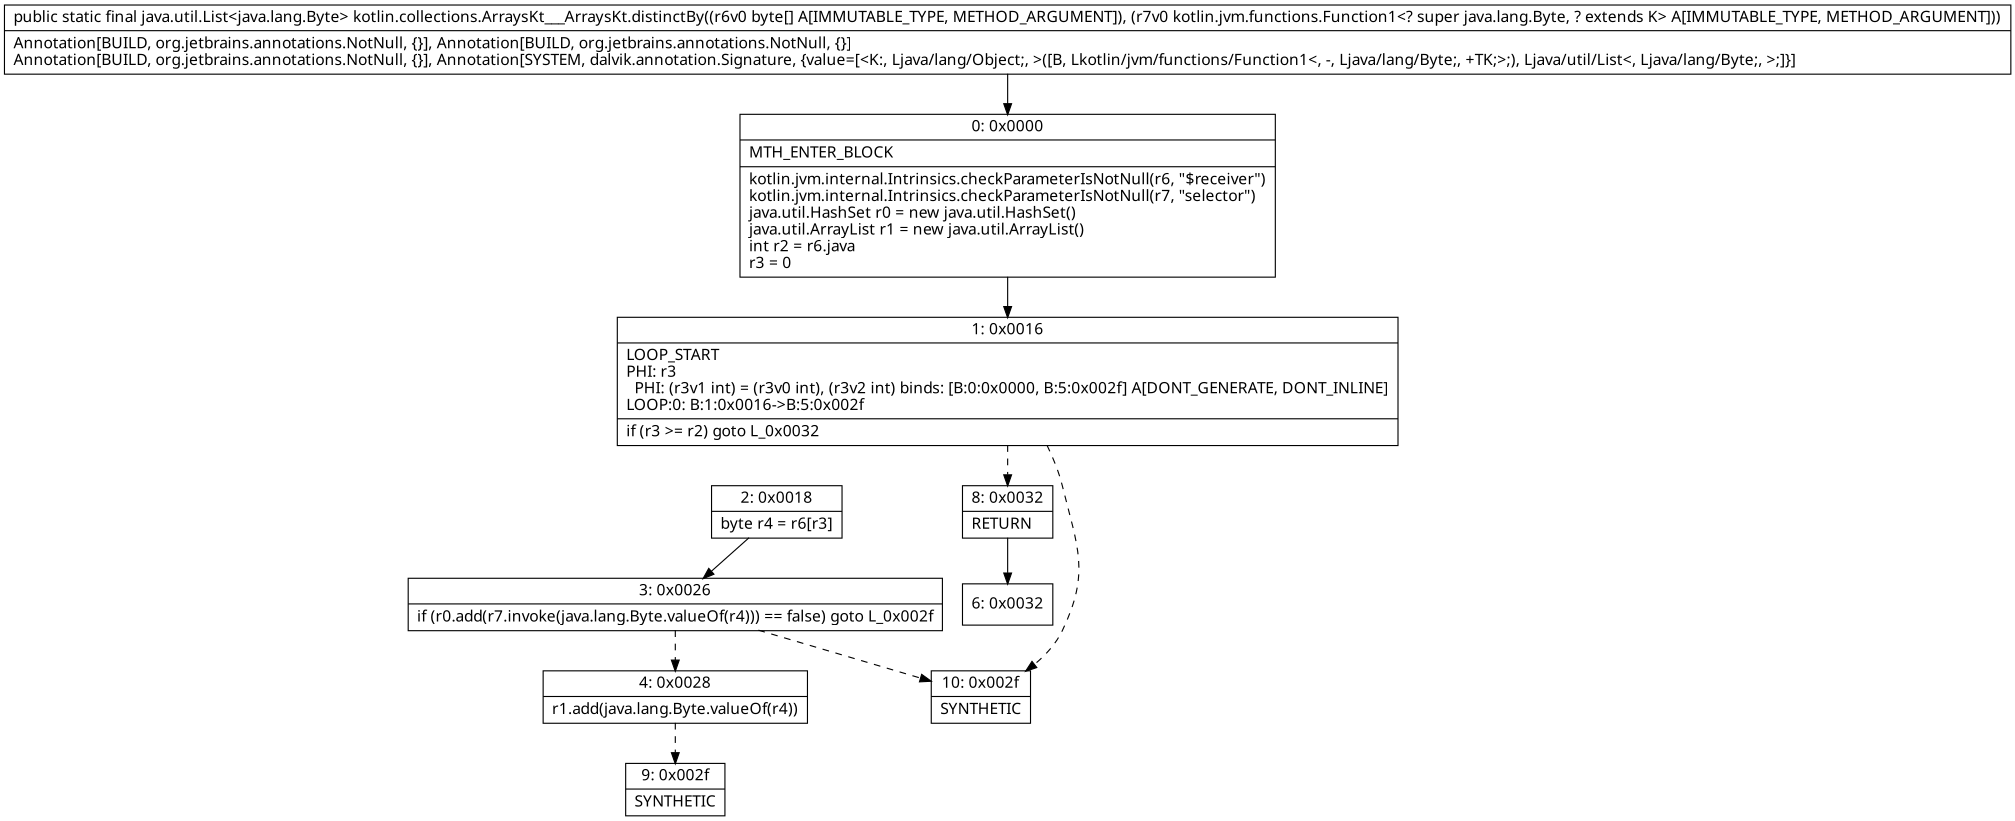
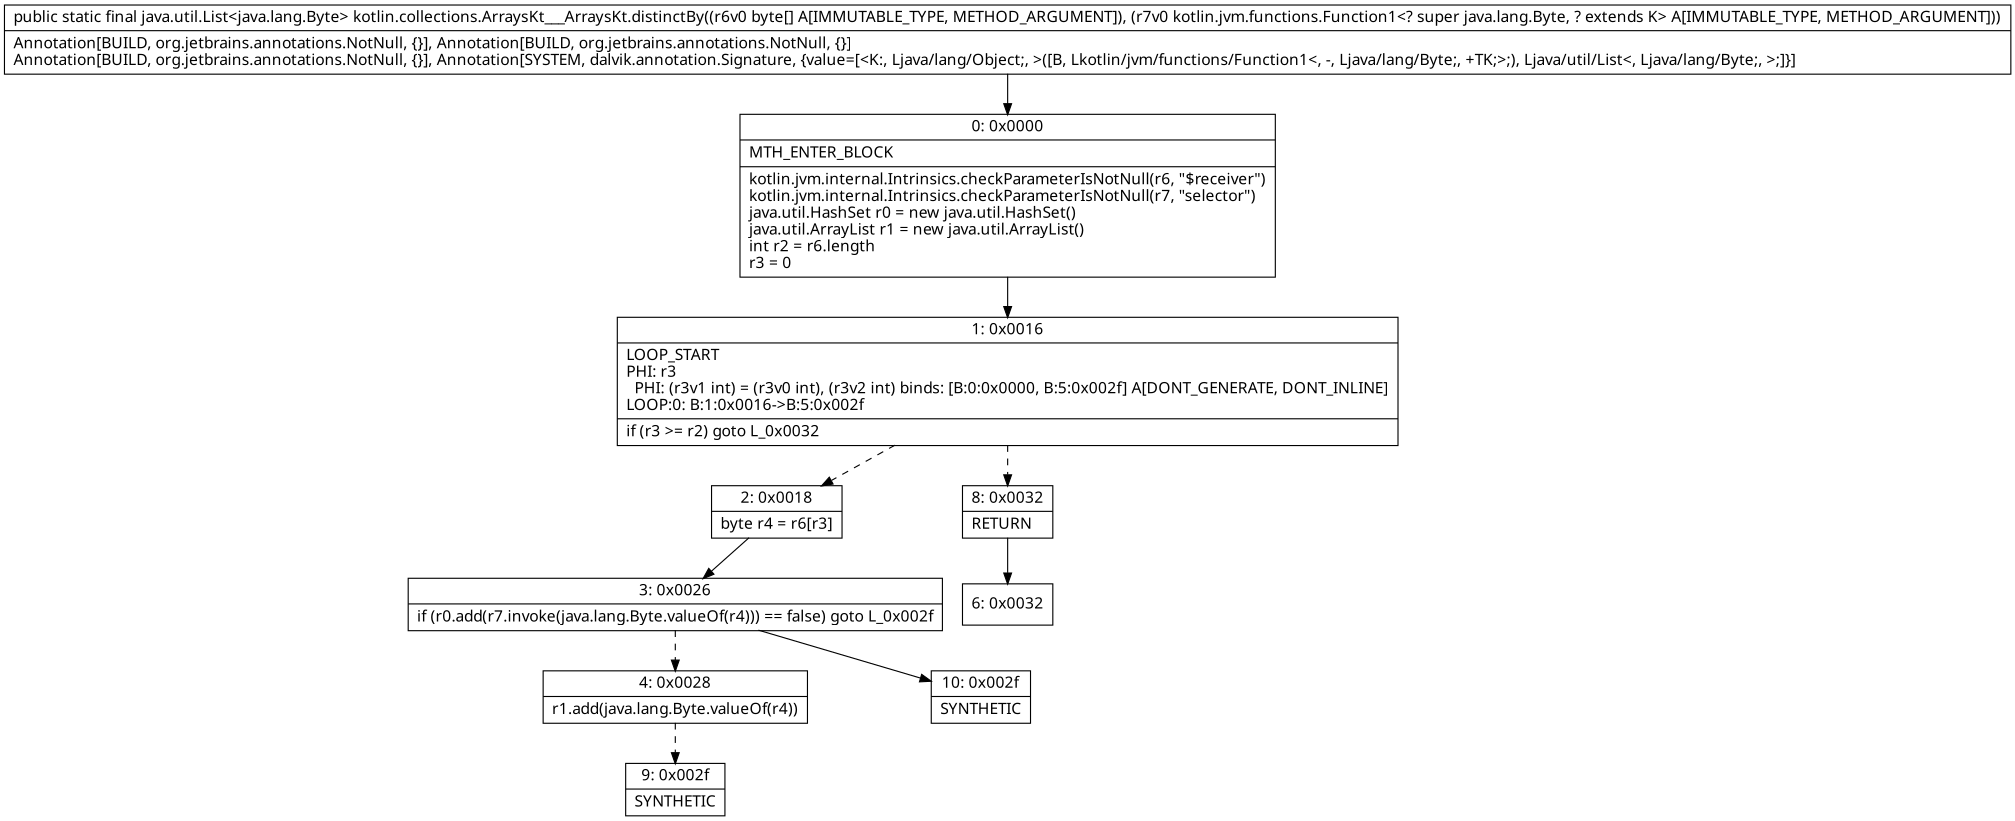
(802, 246) -> (812, 246)
(1078, 559) -> (863, 463)
(839, 654) -> (839, 654)
